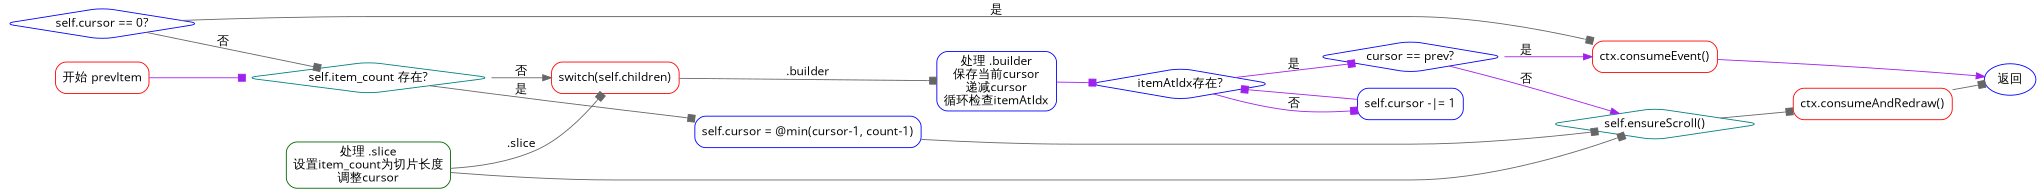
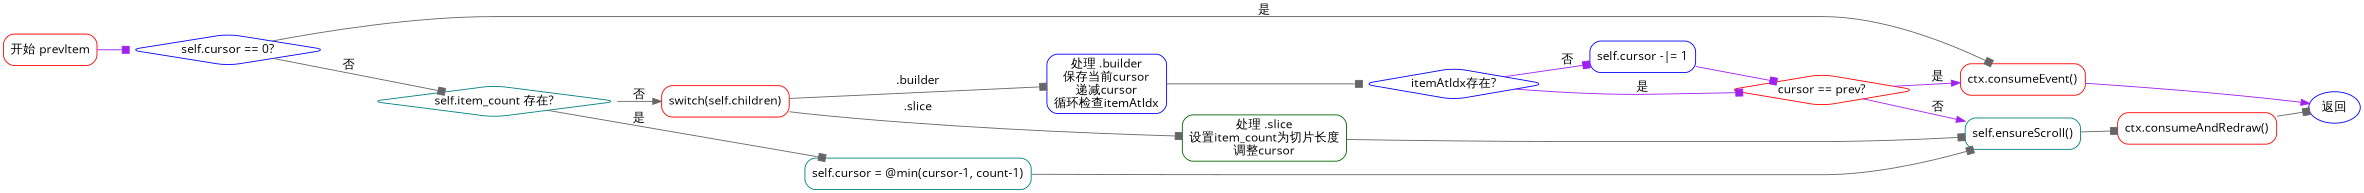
(1410, 57) -> (1822, 90)
(193, 78) -> (109, 50)
(1072, 82) -> (1260, 84)
(1304, 95) -> (1732, 73)
(1655, 124) -> (2023, 134)
(808, 132) -> (918, 174)
(532, 152) -> (981, 127)
